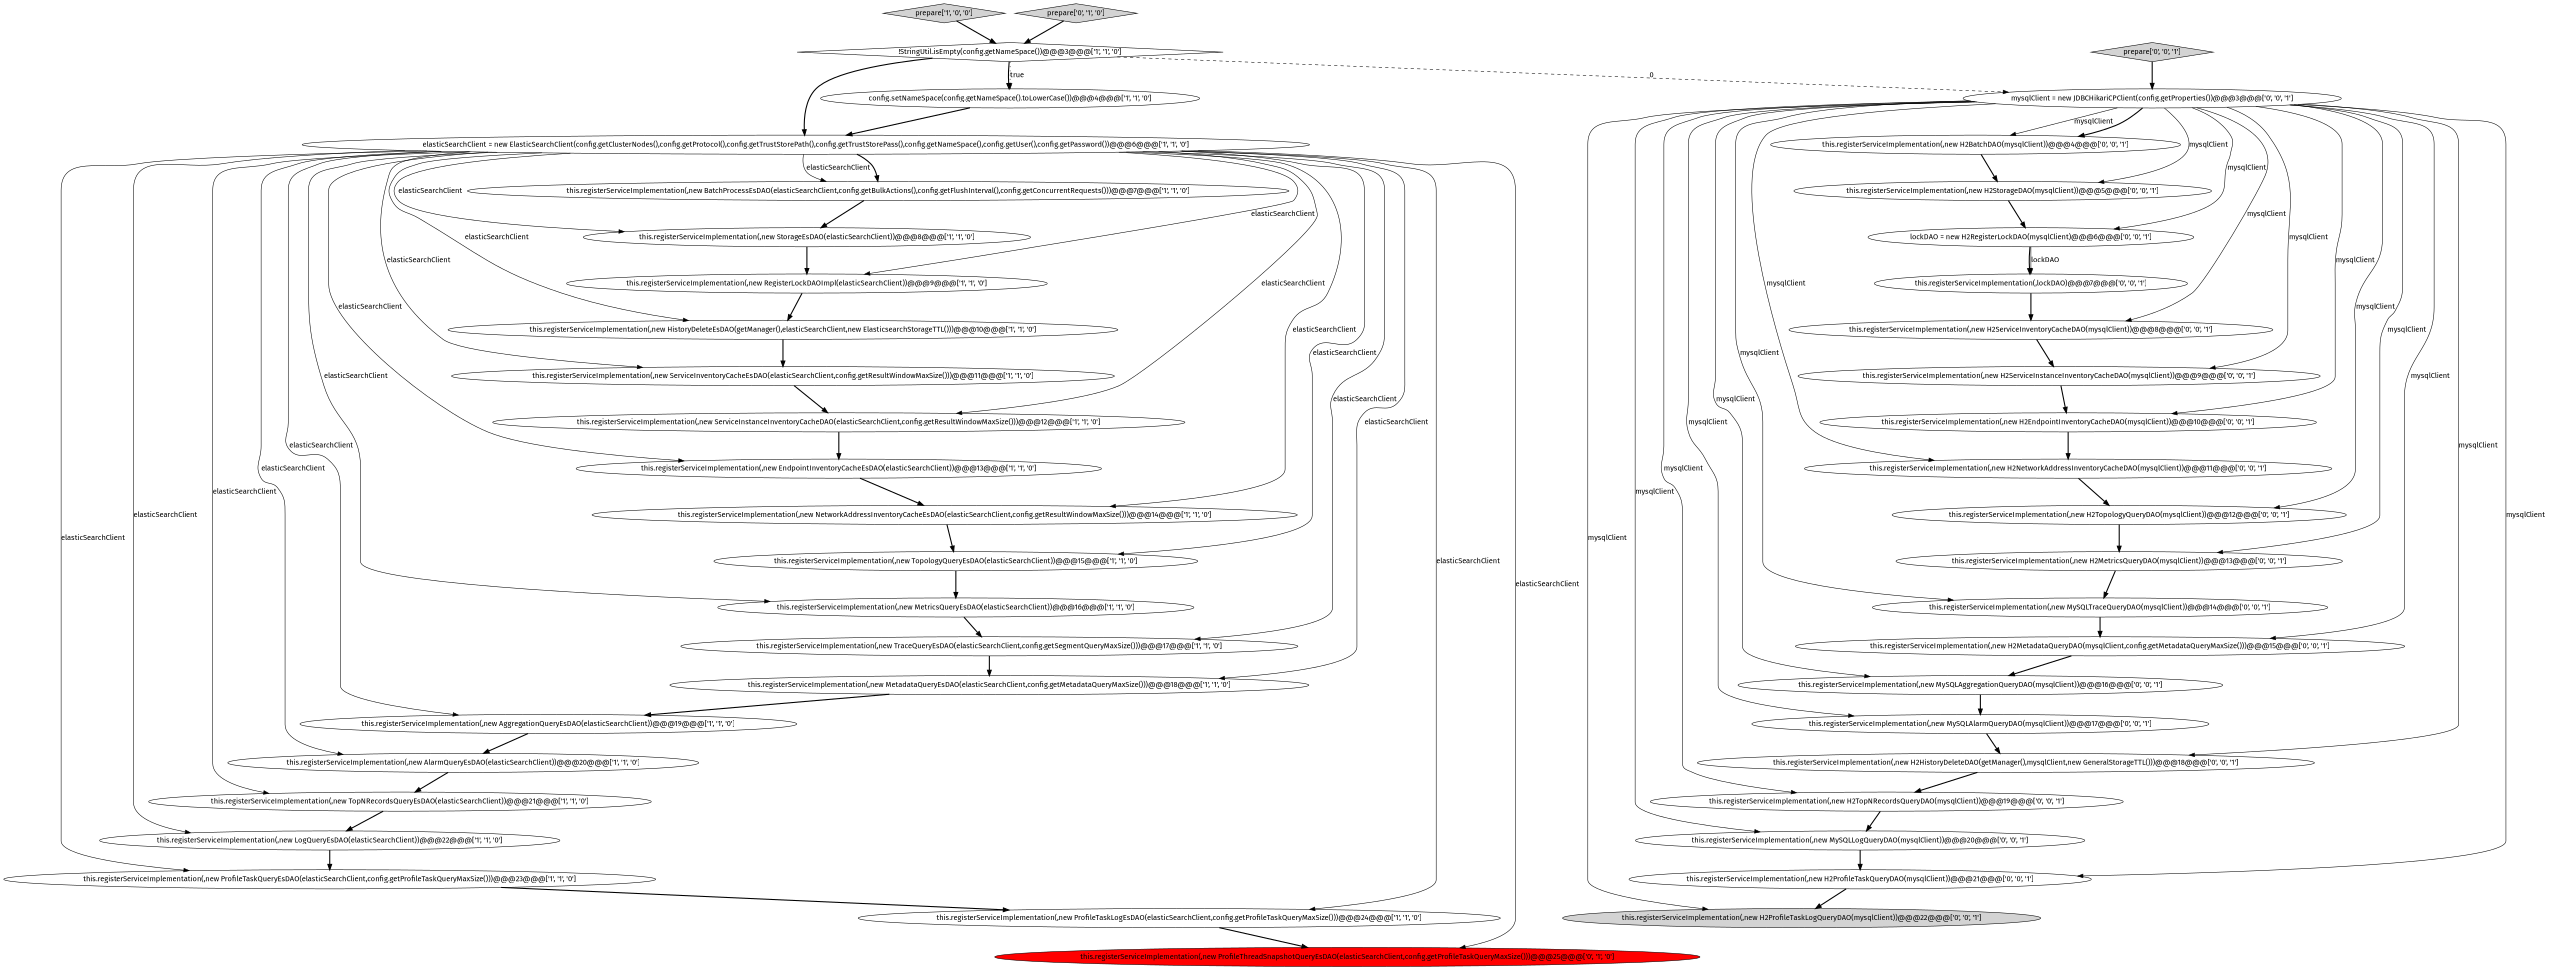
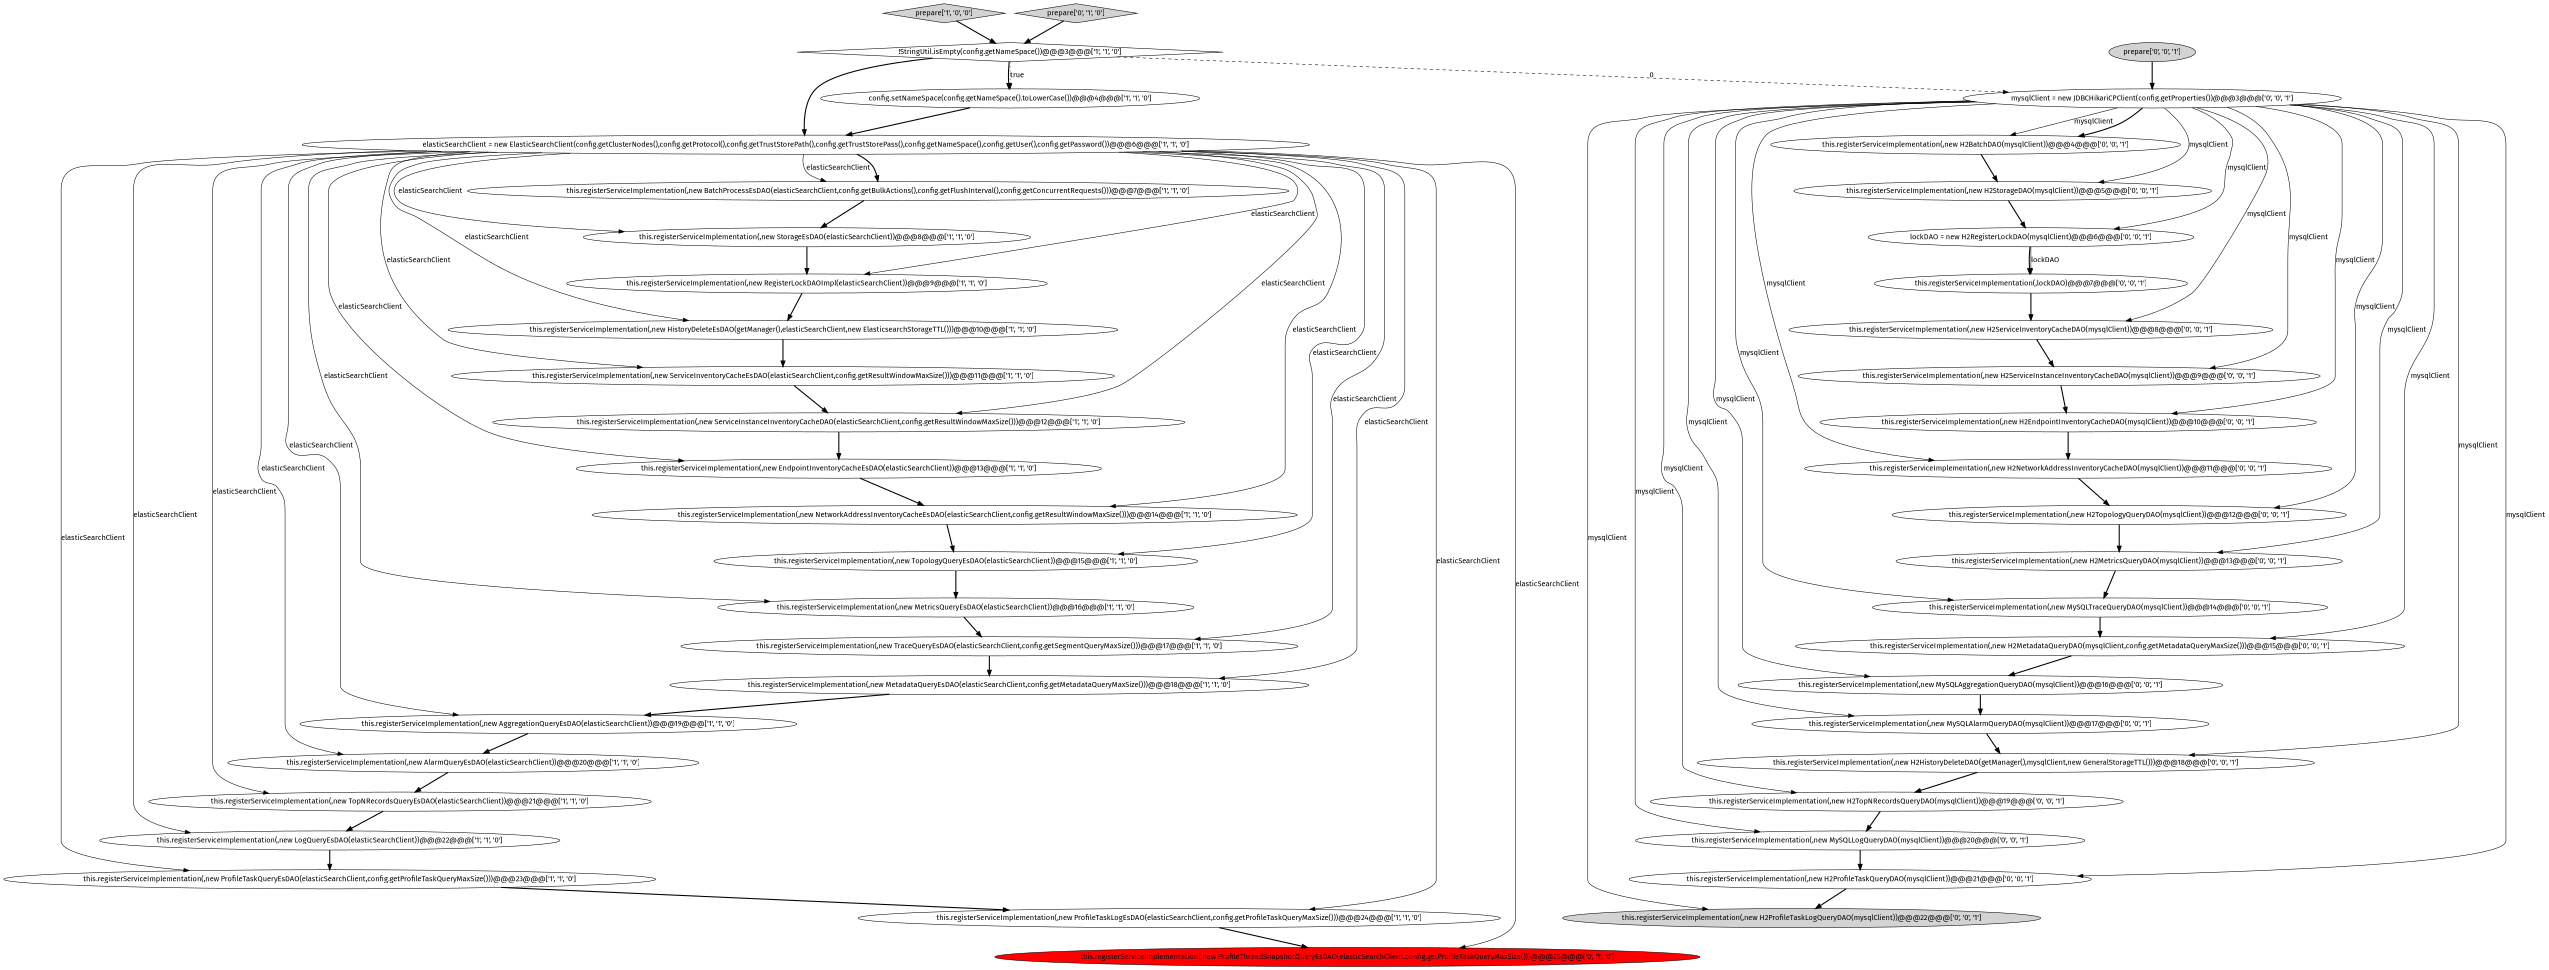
(2152, 52) -> (2152, 52)
